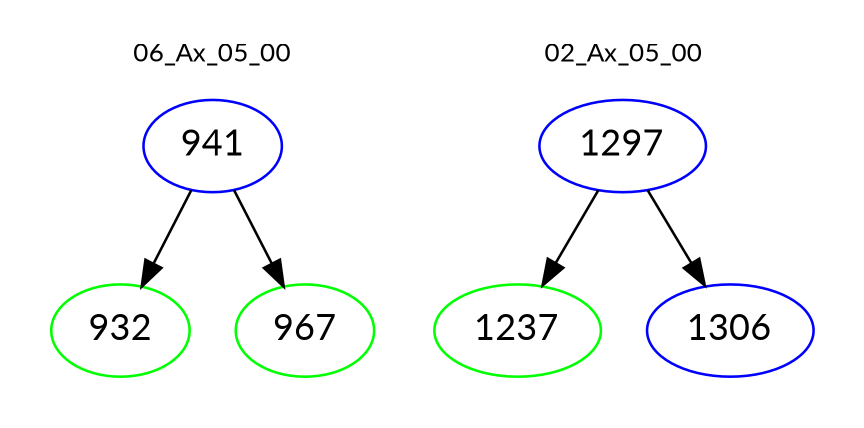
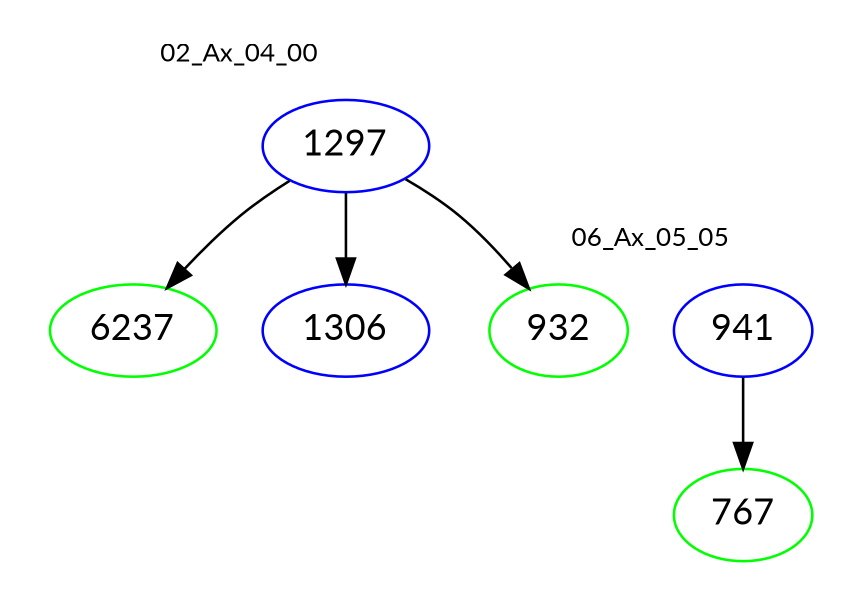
(213, 55) -> (651, 240)
(624, 55) -> (240, 55)
(172, 227) -> (486, 240)
(305, 331) -> (743, 515)
(518, 331) -> (133, 331)
